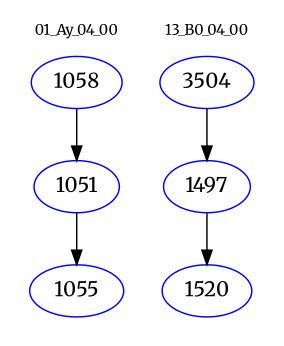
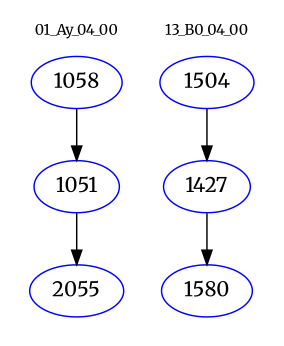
(207, 82) -> (207, 82)
(207, 187) -> (207, 187)
(77, 291) -> (77, 291)
(207, 291) -> (207, 291)
